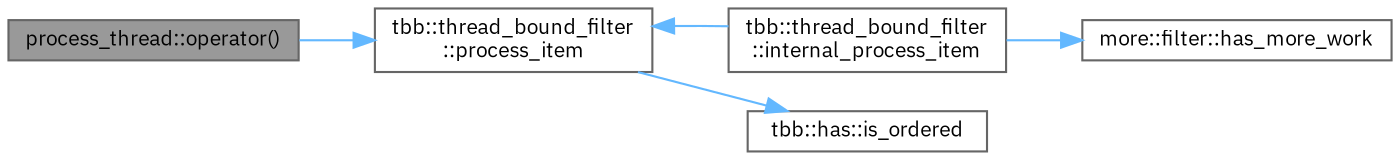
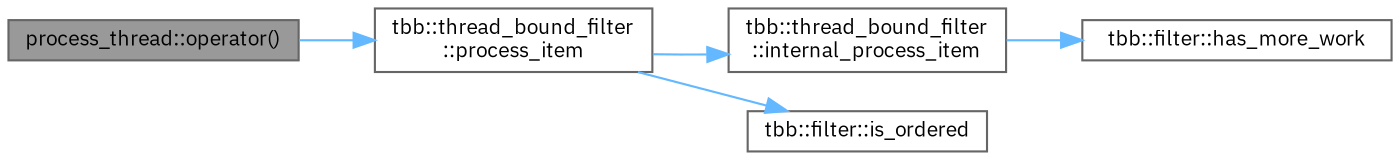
(701, 26) -> (680, 55)
(1237, 40) -> (1237, 40)
(867, 131) -> (867, 131)
